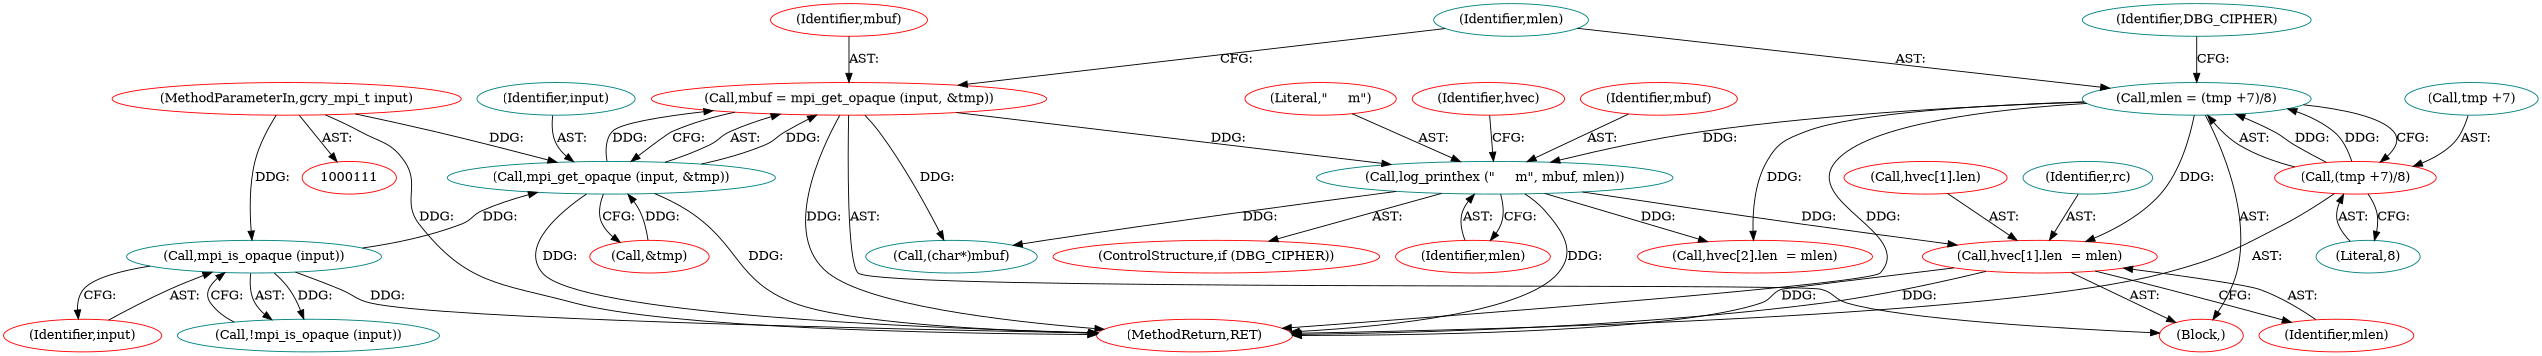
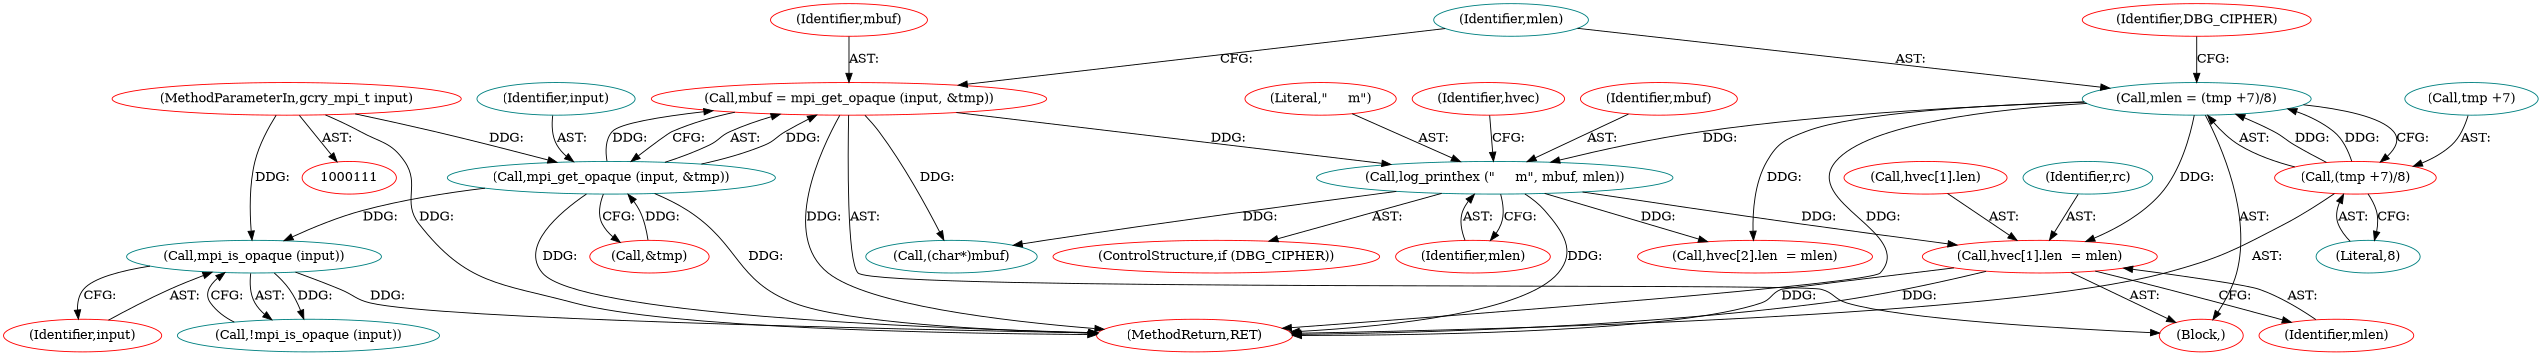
(2197, 20) -> (2197, 20)
(448, 229) -> (387, 205)
